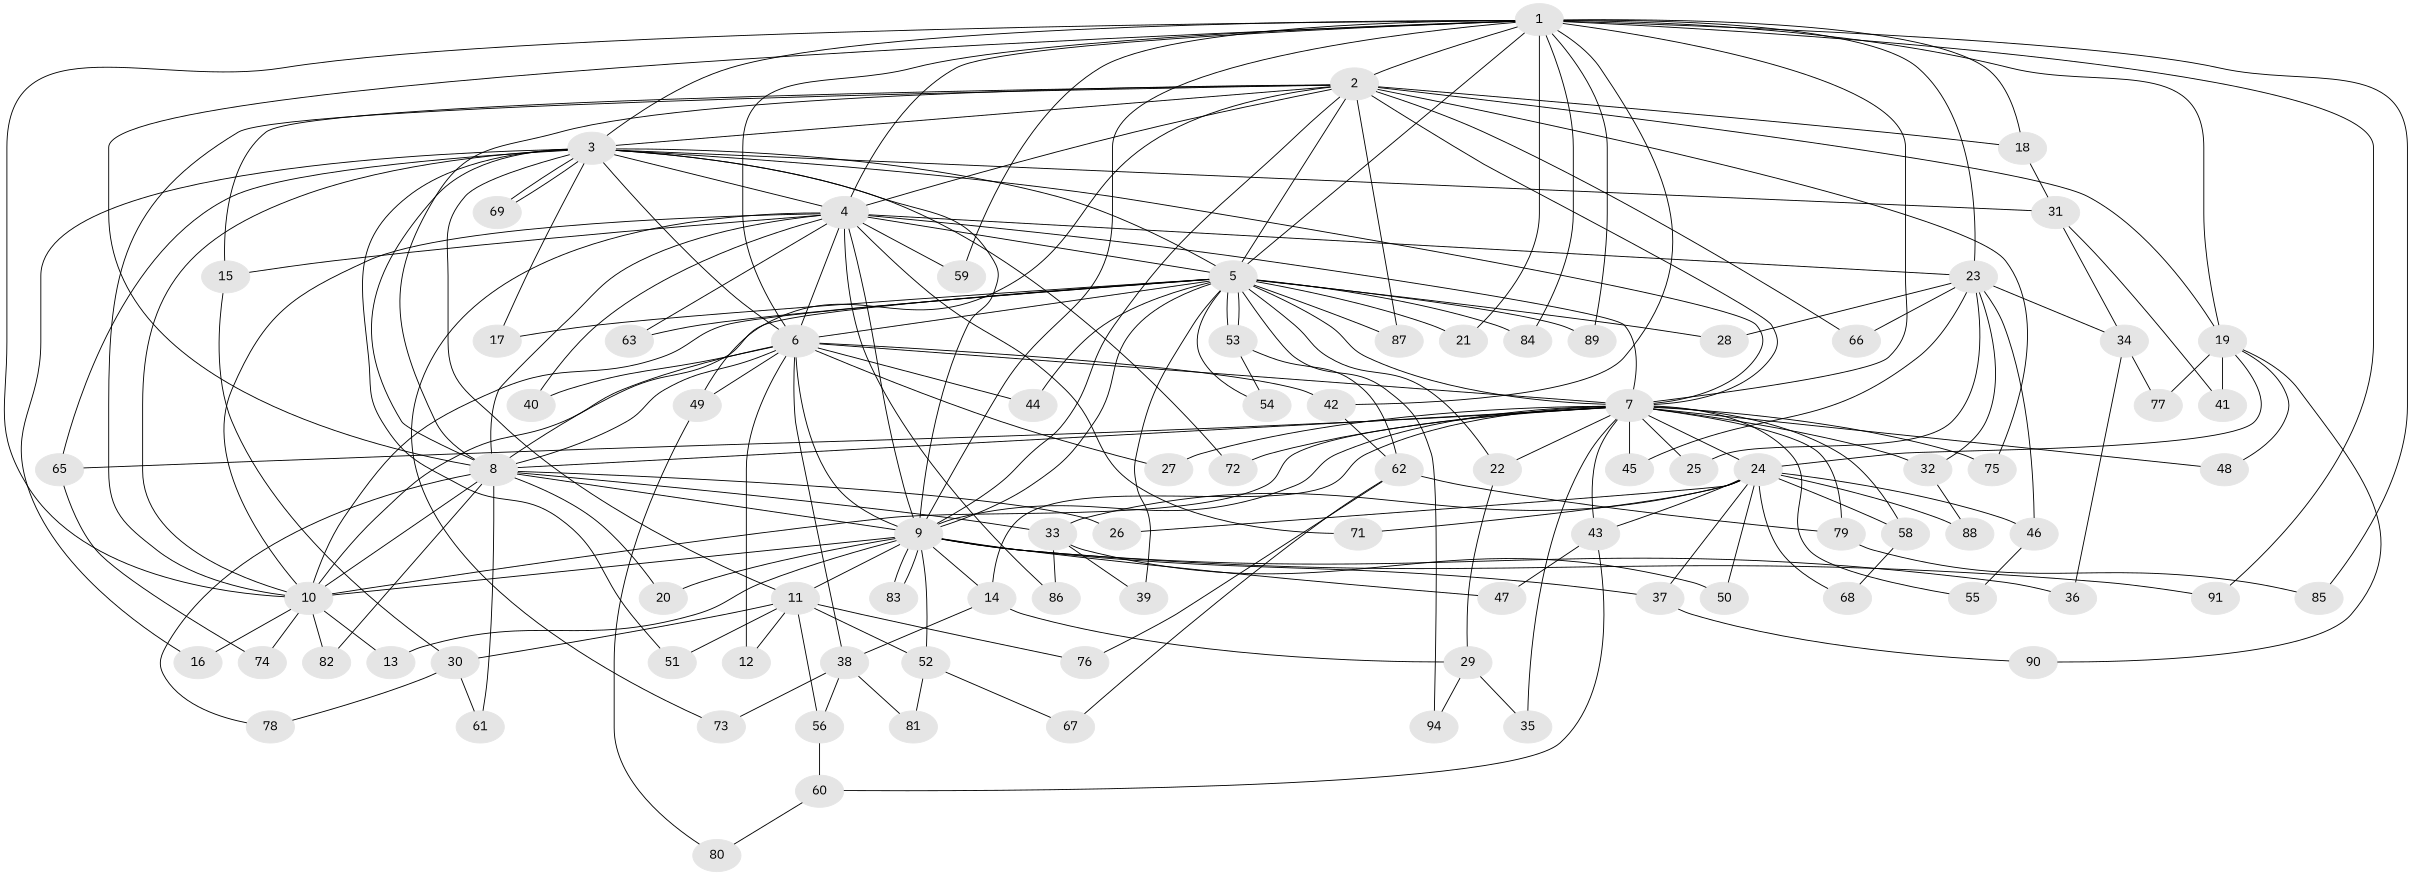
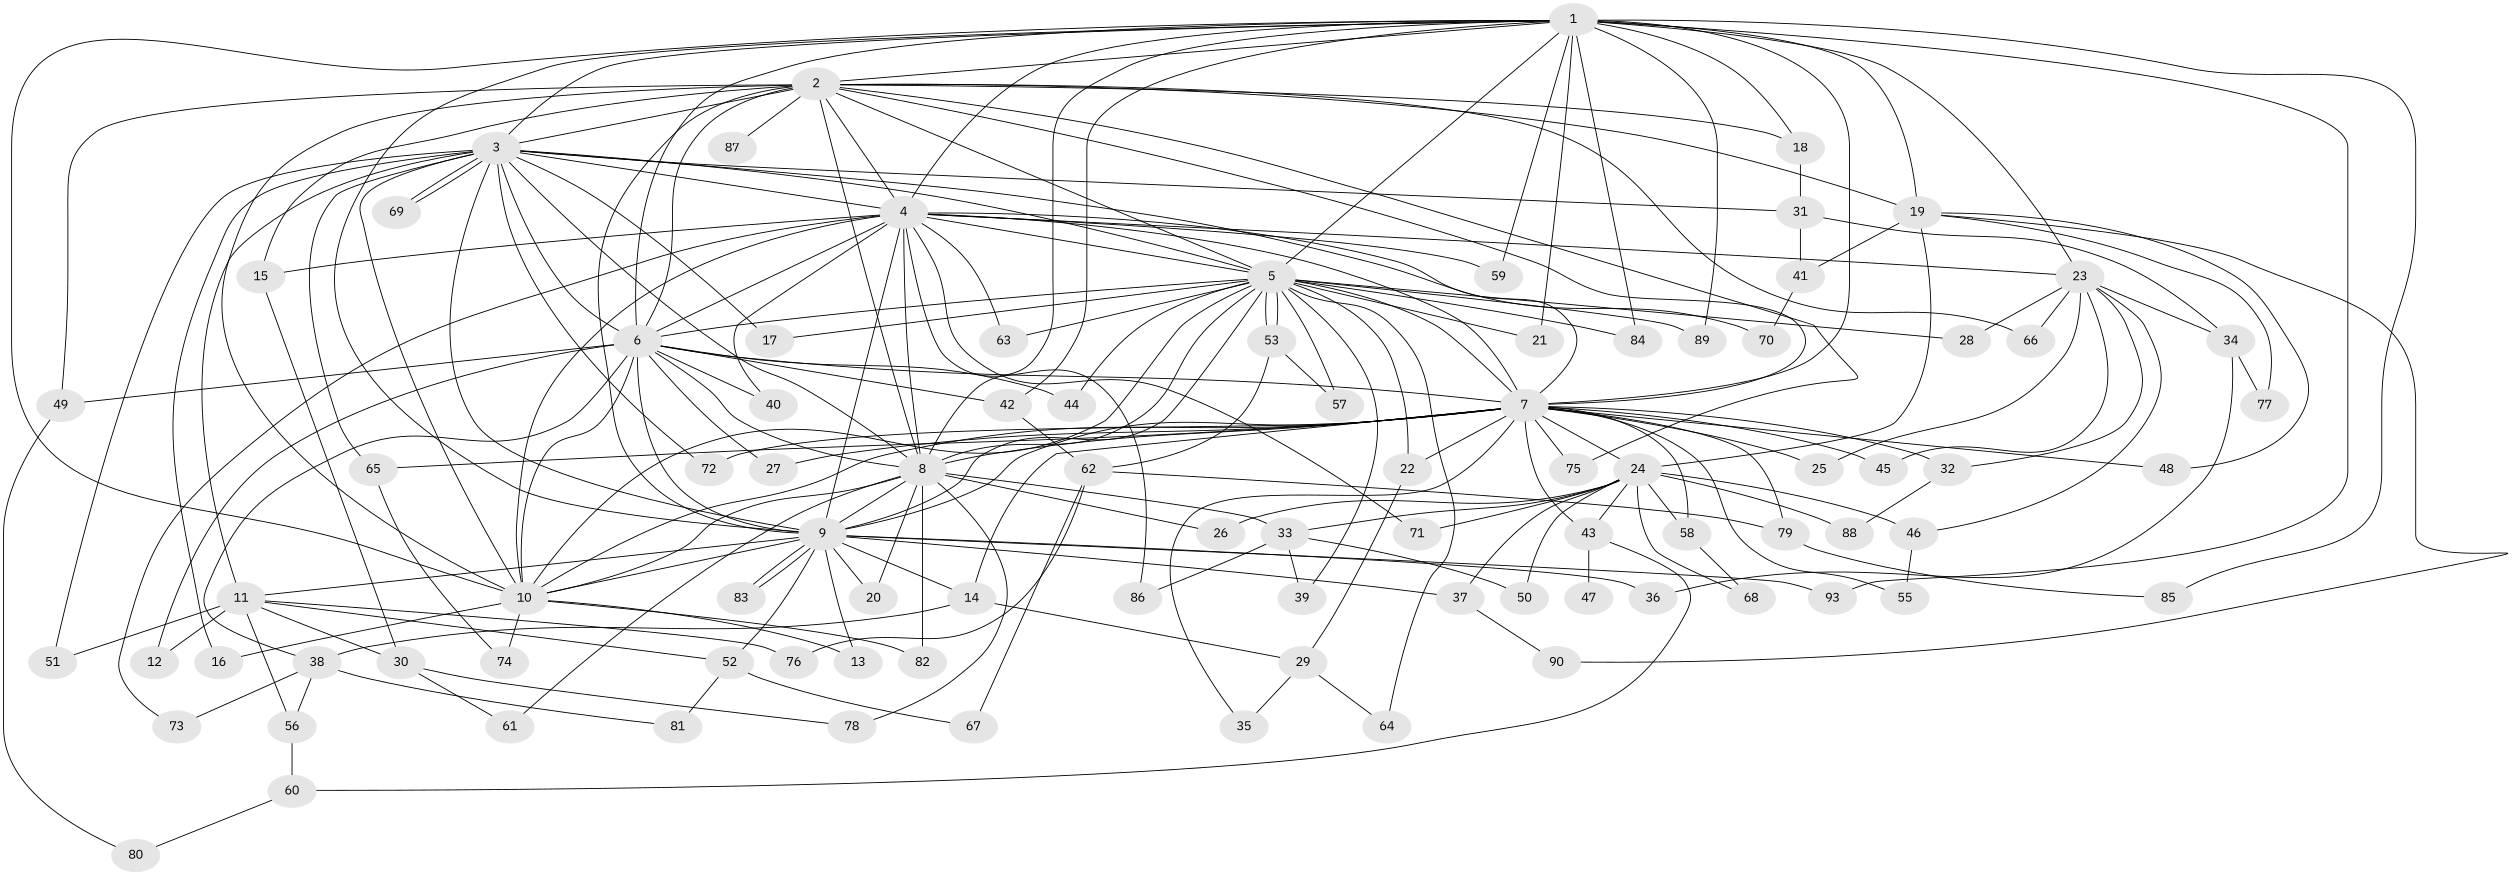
none -> (675, 184)
(1317, 308) -> none
none -> (1766, 341)
(1267, 405) -> (1340, 405)
(1290, 579) -> none
(2215, 598) -> (1833, 598)
(1434, 727) -> (1387, 727)
